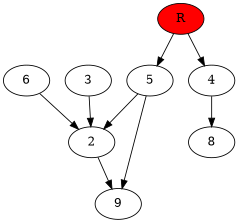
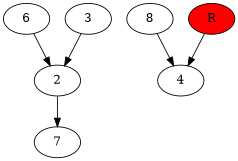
(150, 81) -> none
(212, 107) -> (163, 46)
(118, 204) -> (57, 142)
